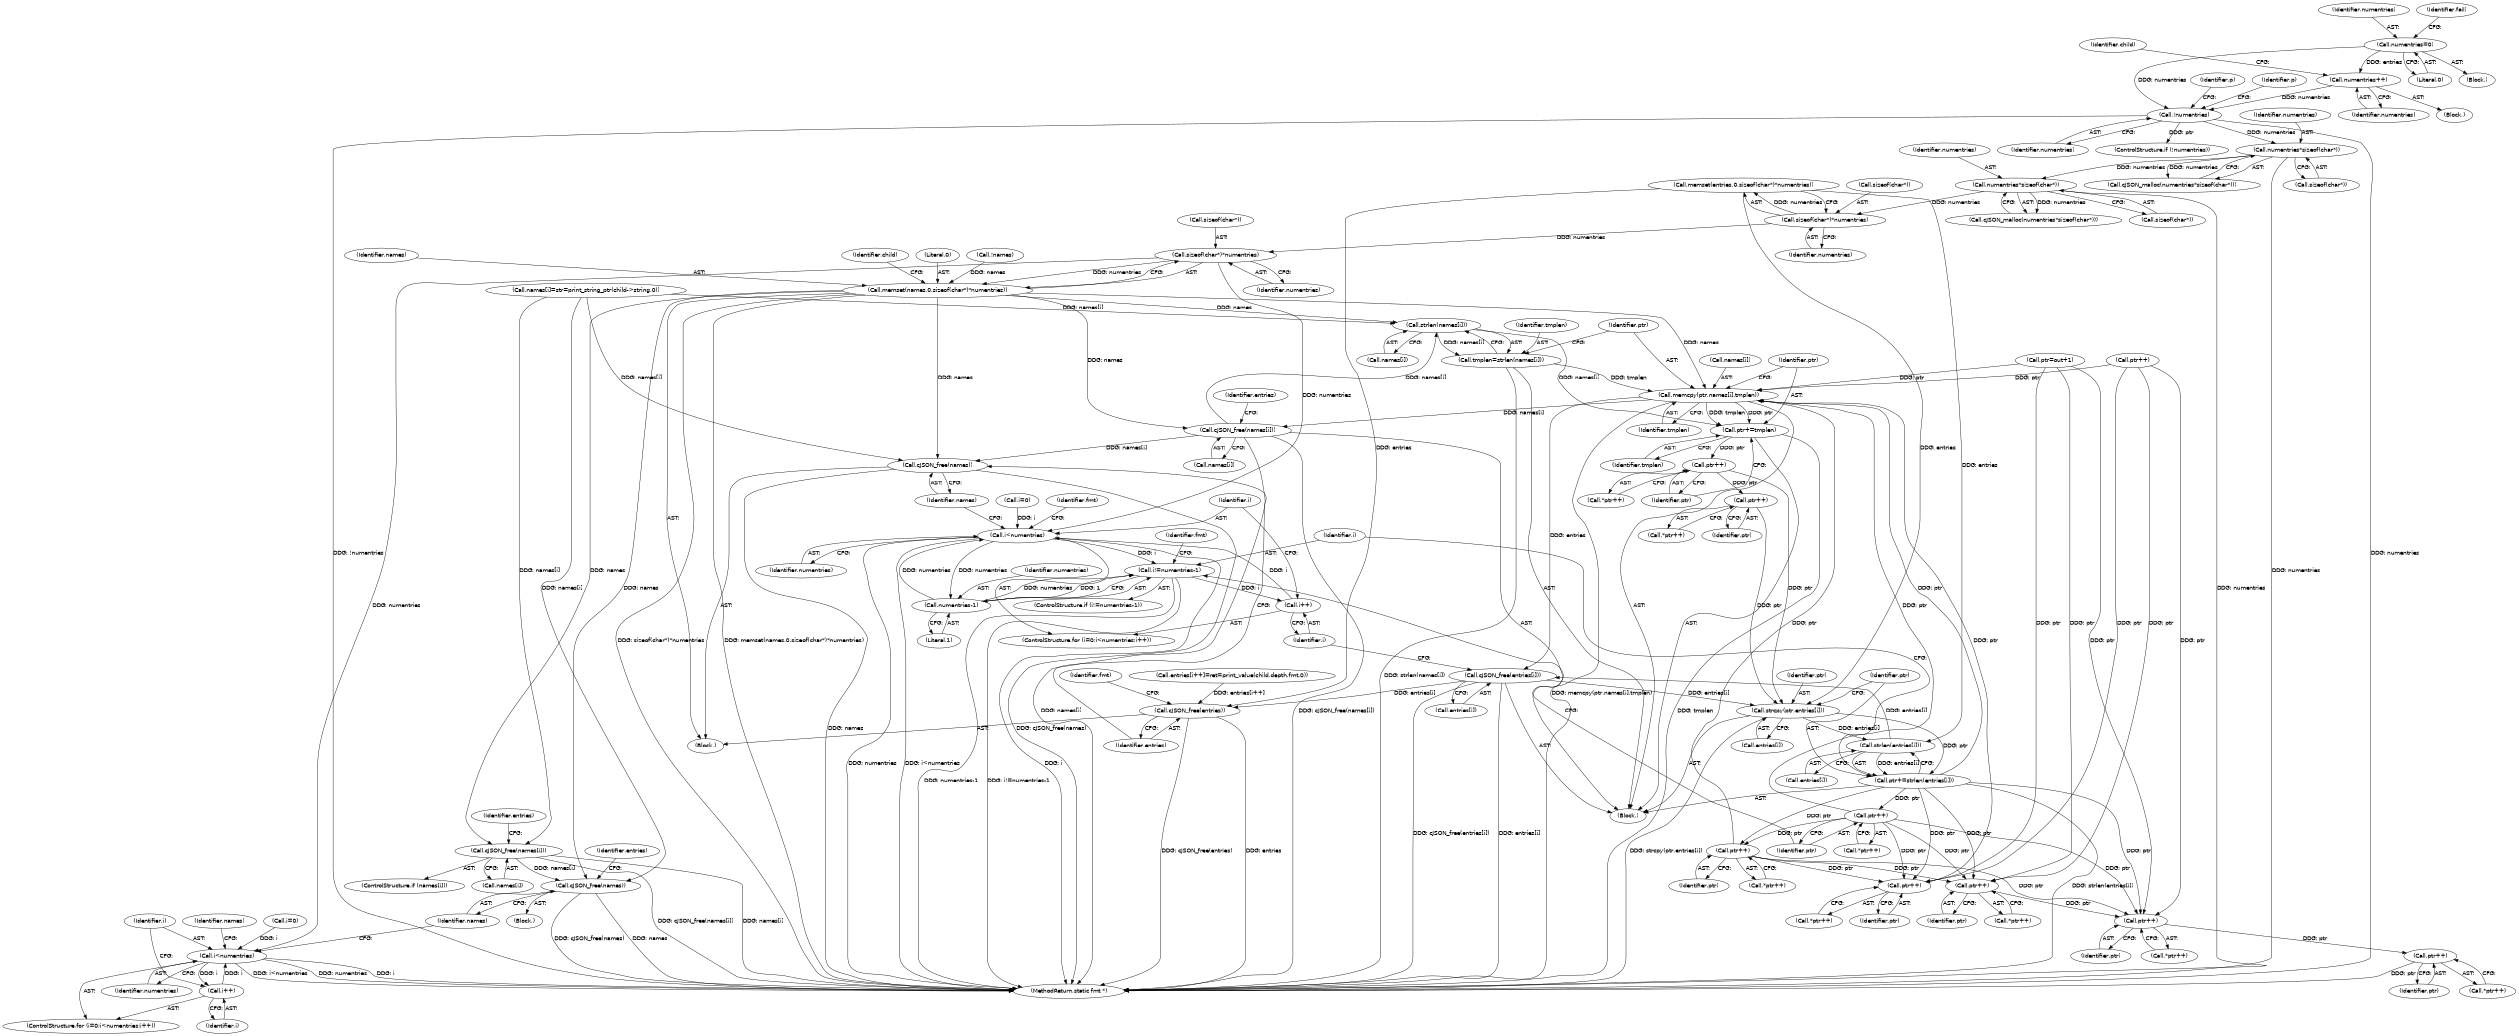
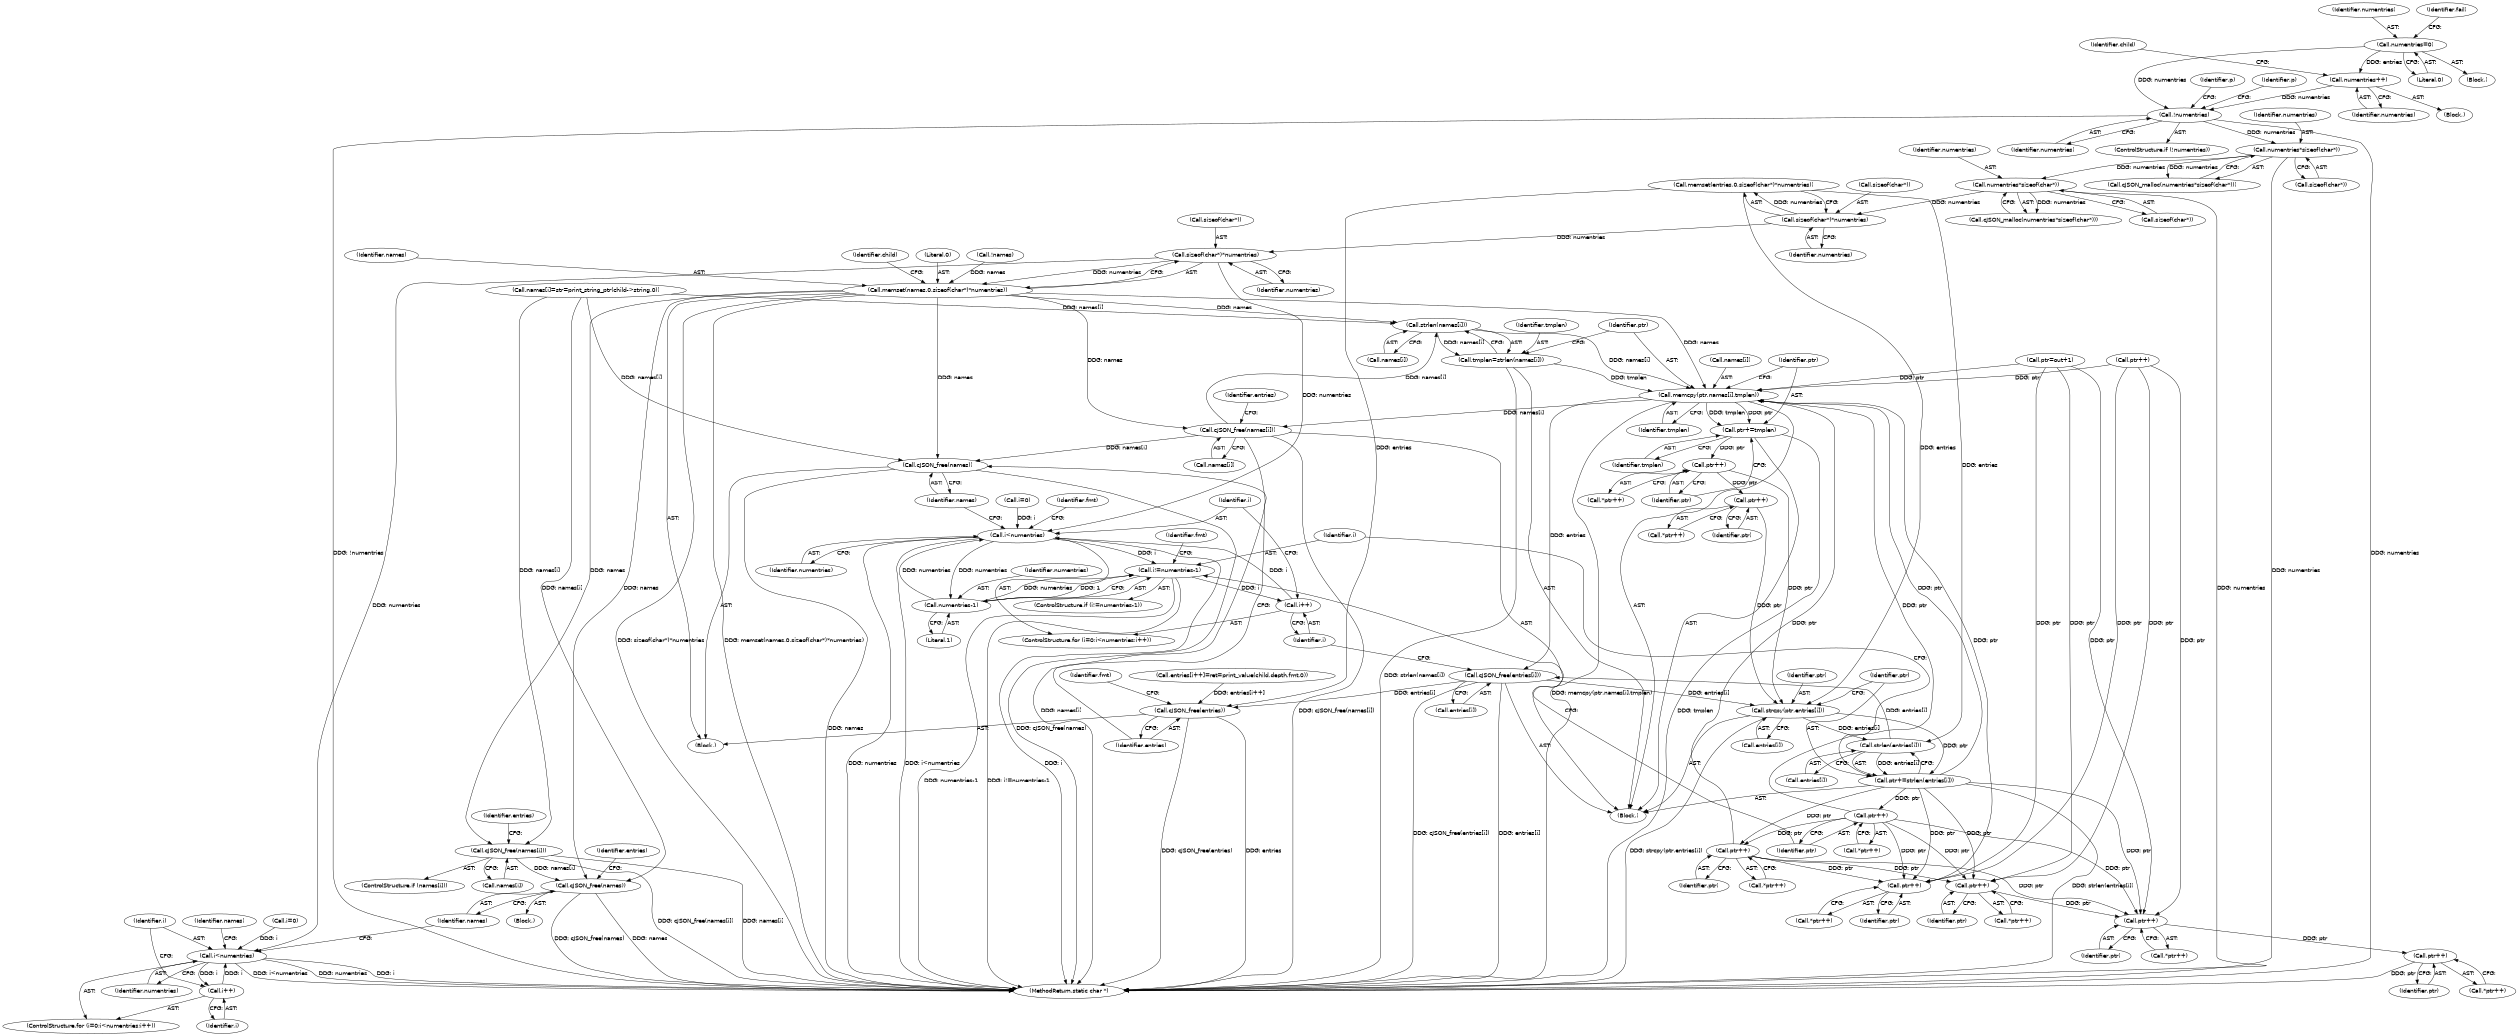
(2181, 133) -> (2181, 133)
(1572, 395) -> (1588, 340)
(1069, 991) -> (1069, 991)
